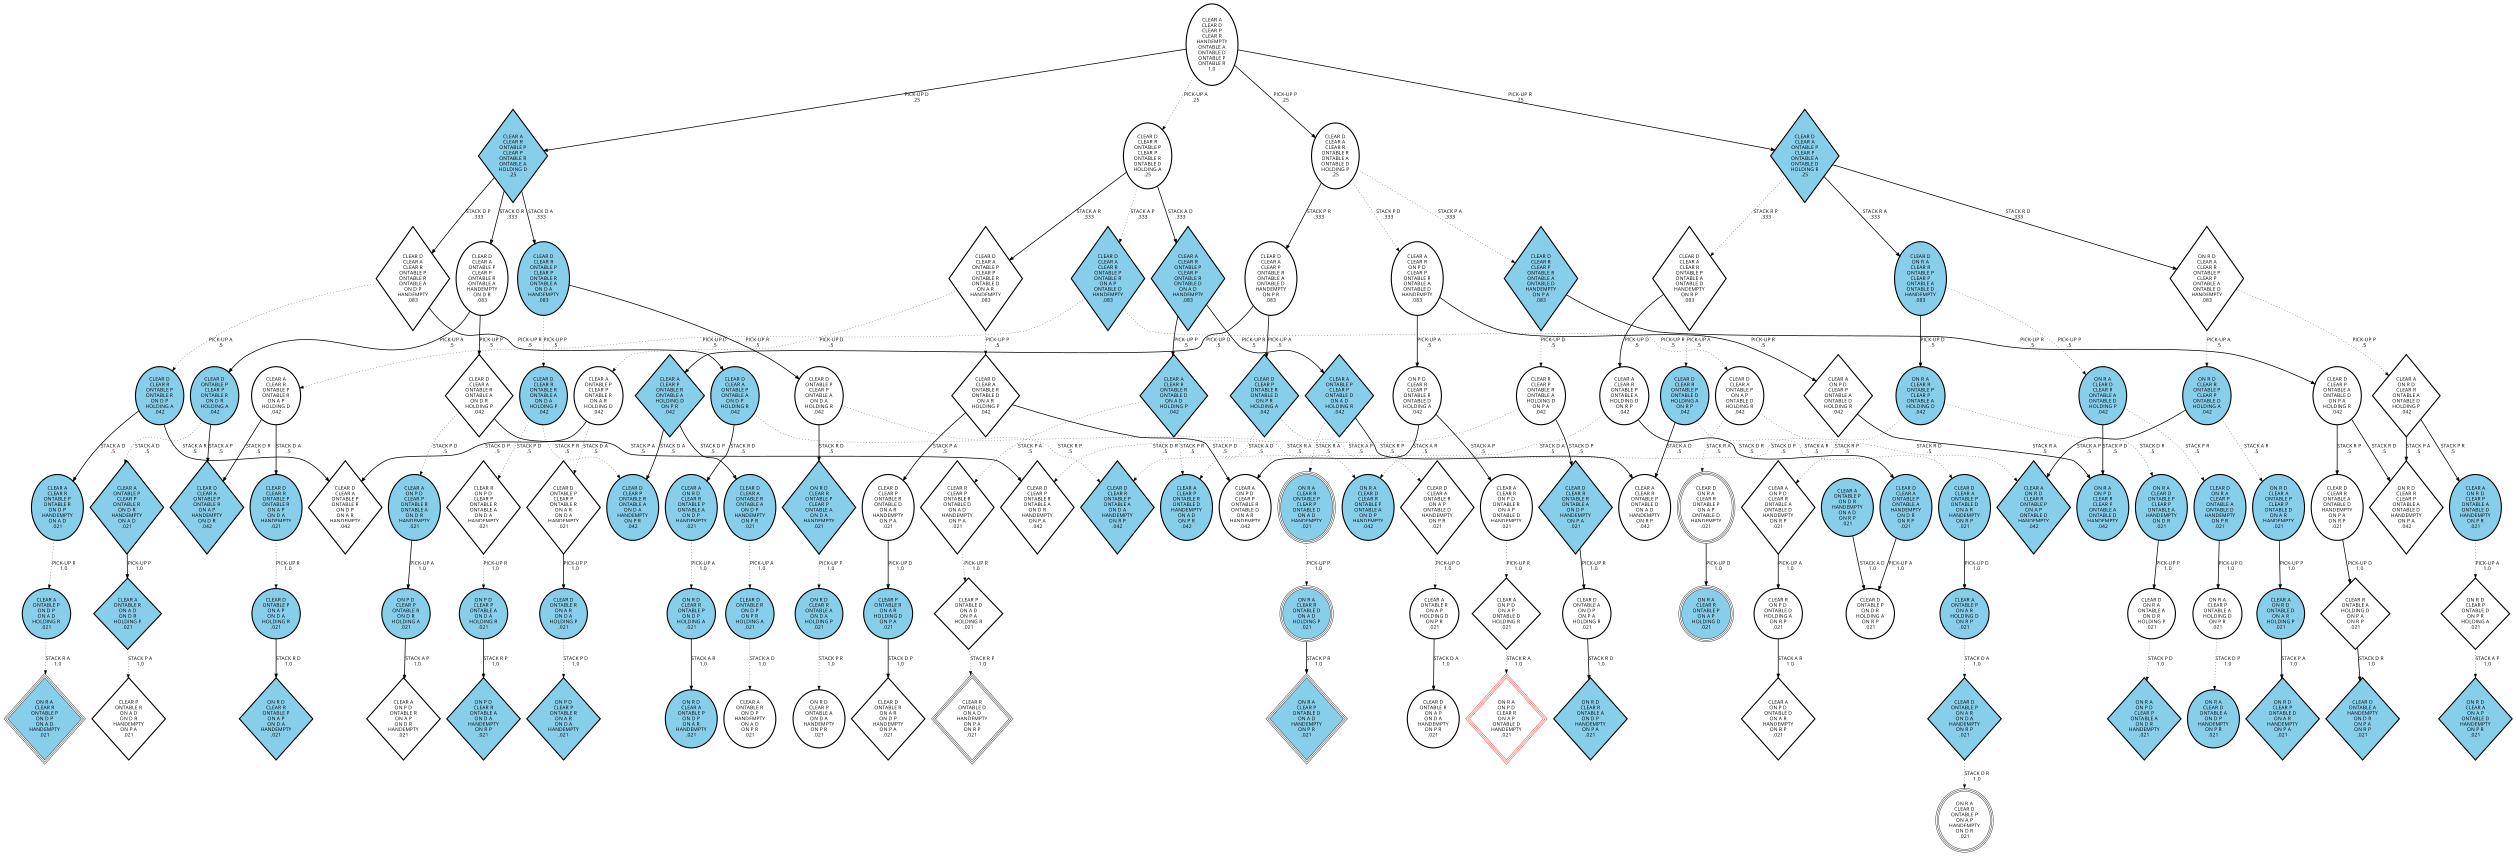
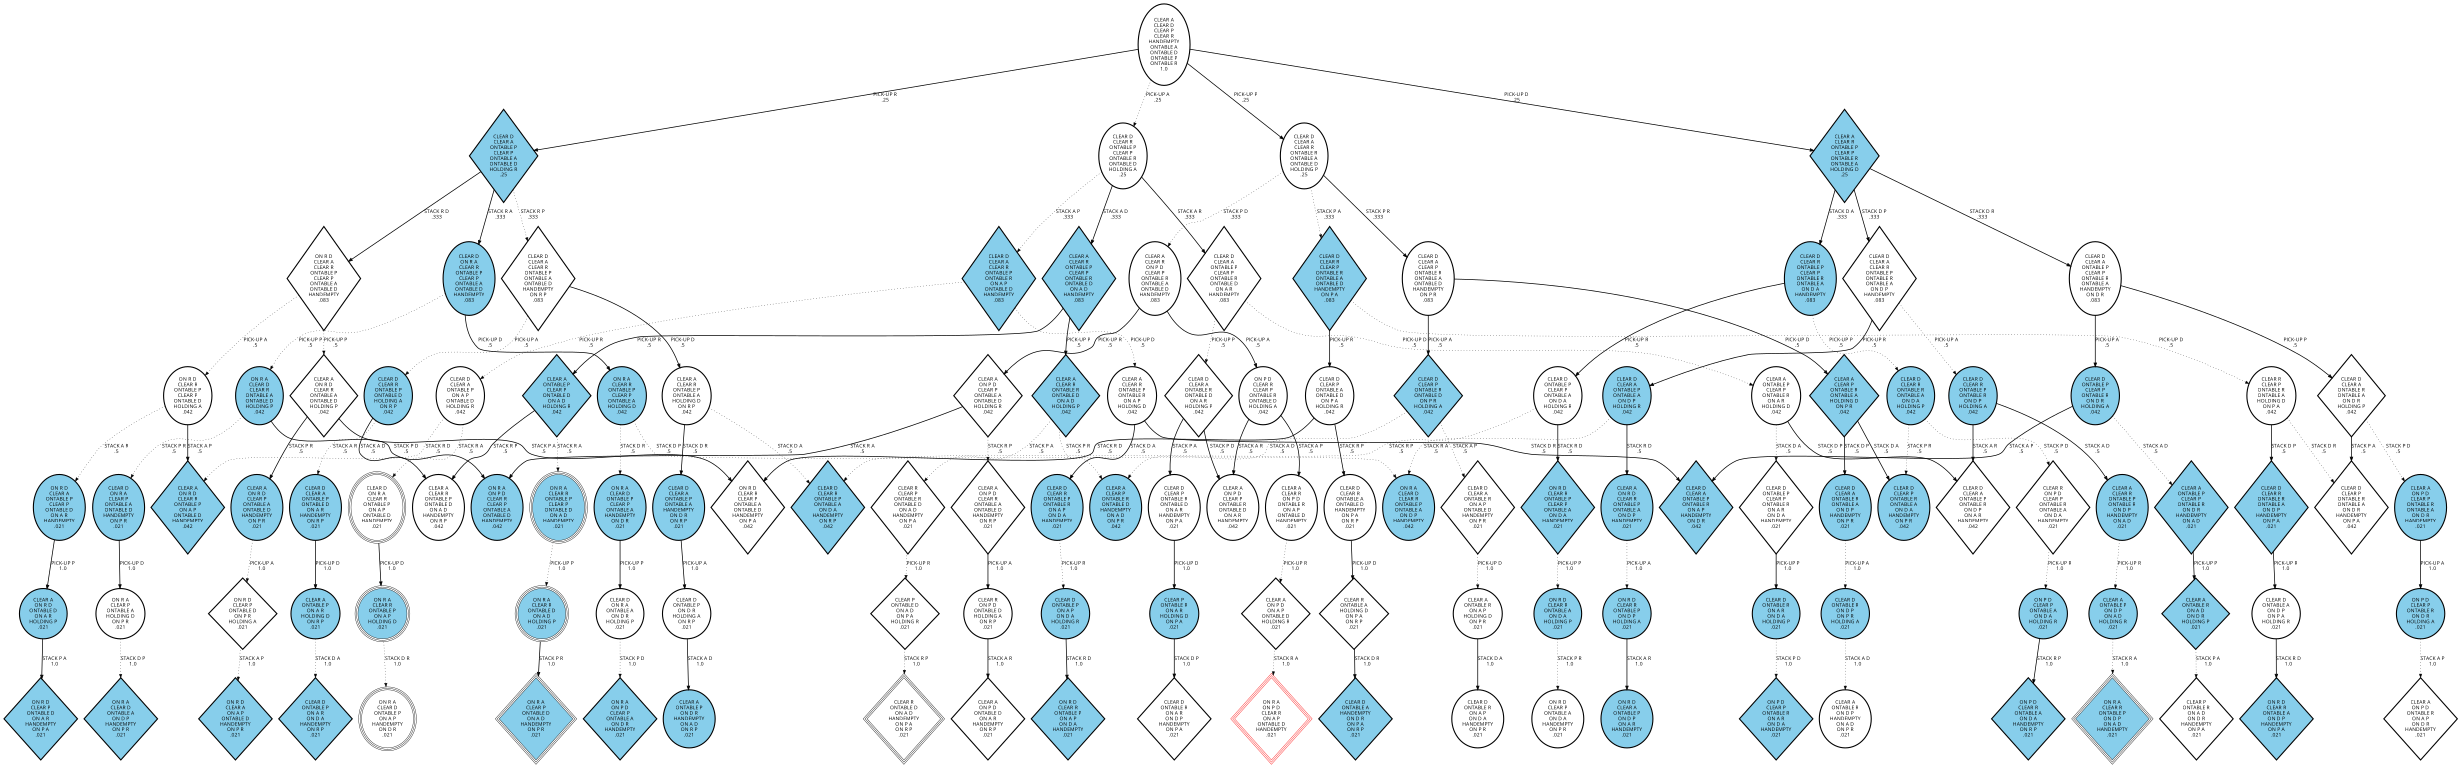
(2207, 396) -> (188, 396)
(1858, 561) -> (688, 662)
(405, 657) -> (2421, 656)
(2213, 719) -> (121, 719)
(1965, 772) -> (385, 663)
